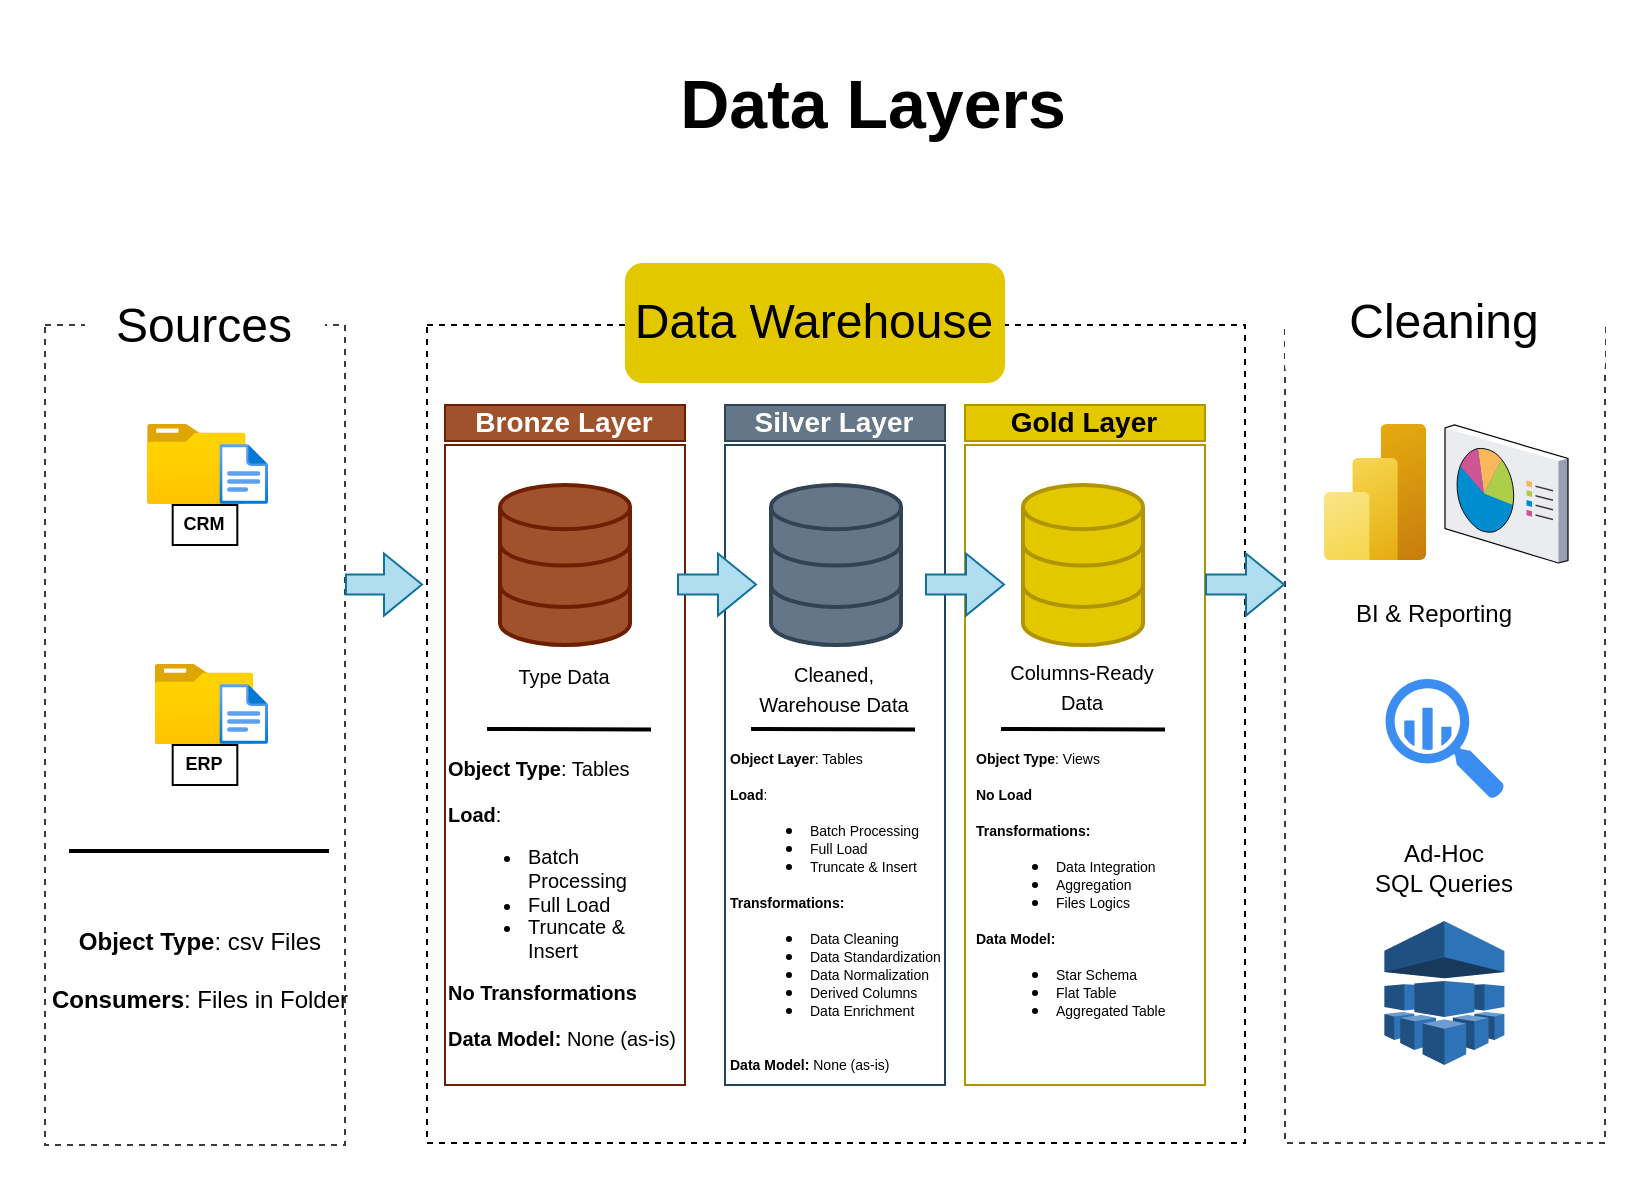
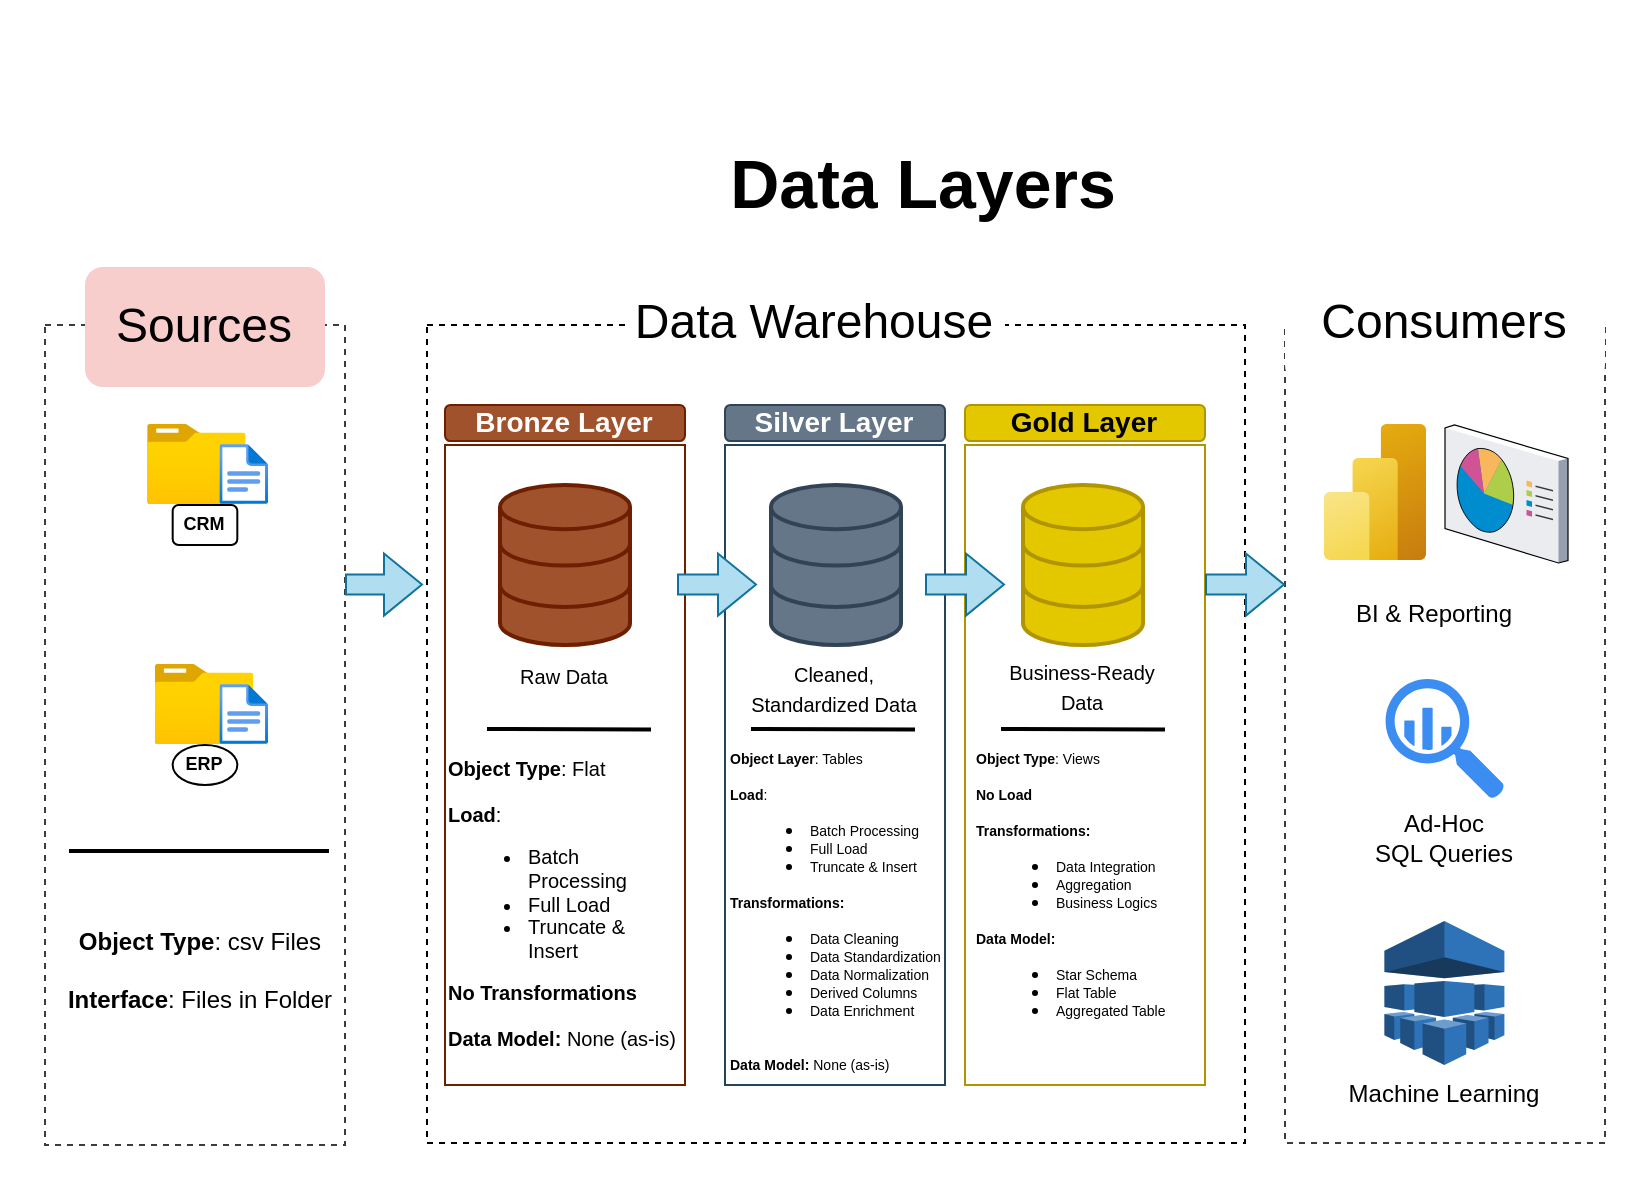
(874, 104) -> (924, 184)
(815, 323) -> (815, 323)
(1445, 323) -> (1445, 323)
(205, 327) -> (205, 327)
(565, 423) -> (565, 423)
(835, 423) -> (835, 423)
(1085, 423) -> (1085, 423)
(205, 525) -> (205, 525)
(565, 677) -> (565, 677)
(1083, 687) -> (1083, 687)
(835, 689) -> (835, 689)
(205, 765) -> (205, 765)
(556, 835) -> (556, 835)
(1058, 859) -> (1058, 859)
(1445, 869) -> (1445, 839)
(201, 971) -> (201, 971)
none -> (1444, 1095)
